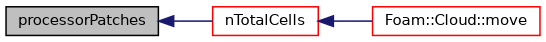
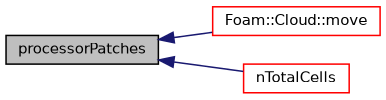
(353, 21) -> (193, 35)
